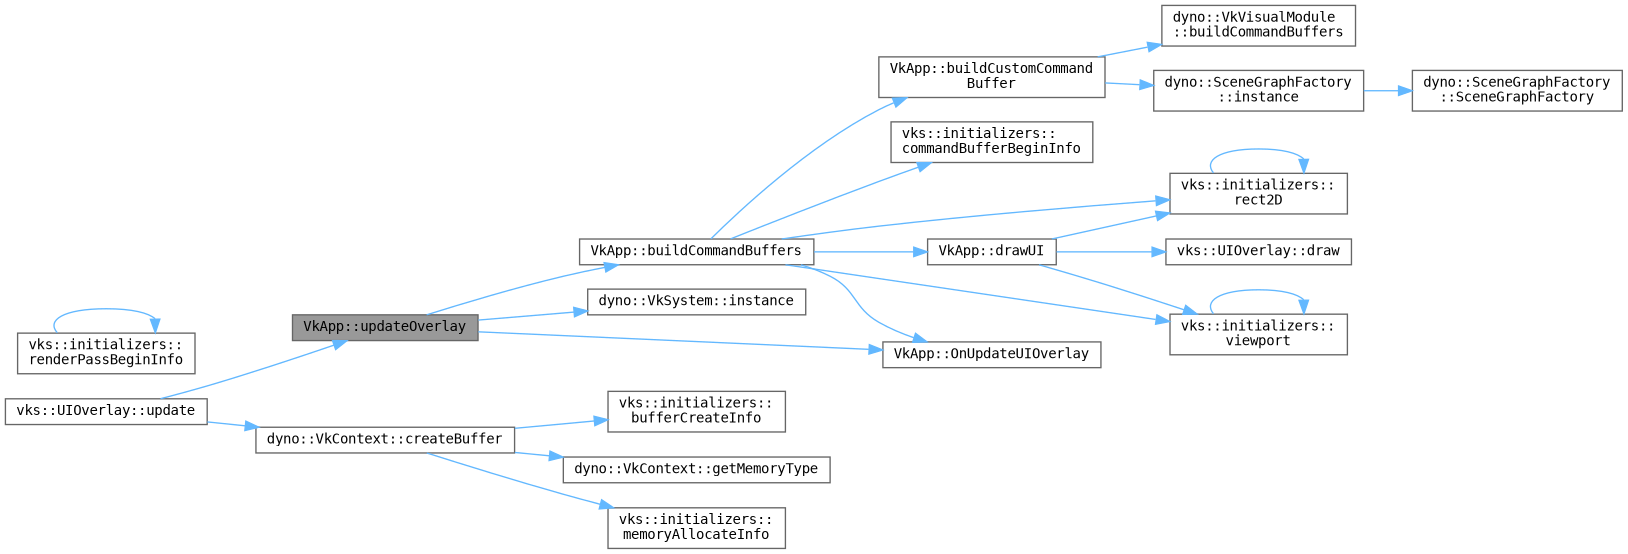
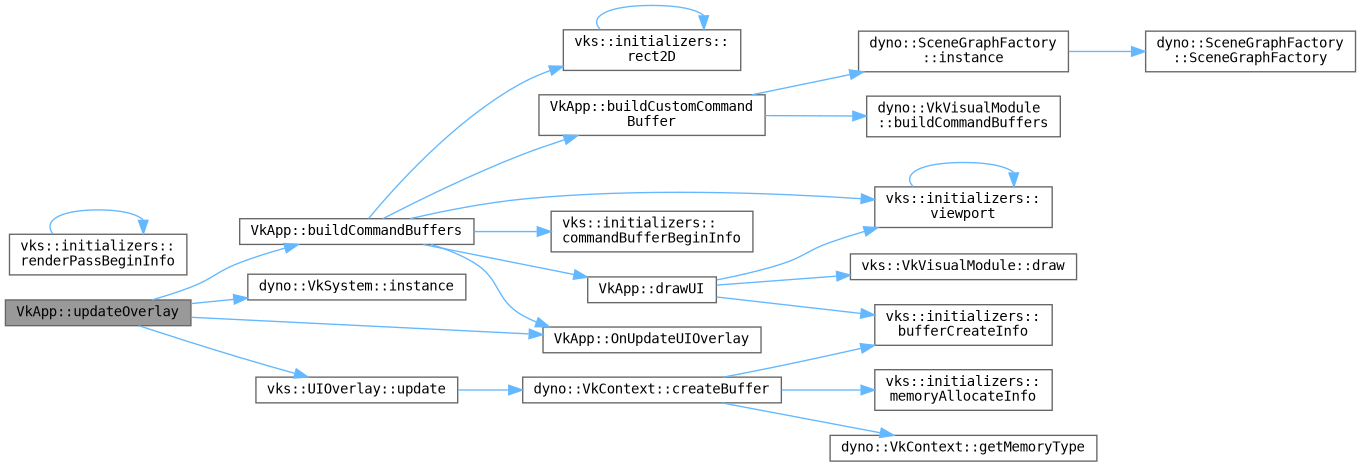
(1104, 227) -> (789, 305)
(1259, 252) -> (963, 267)
(248, 374) -> (216, 350)
